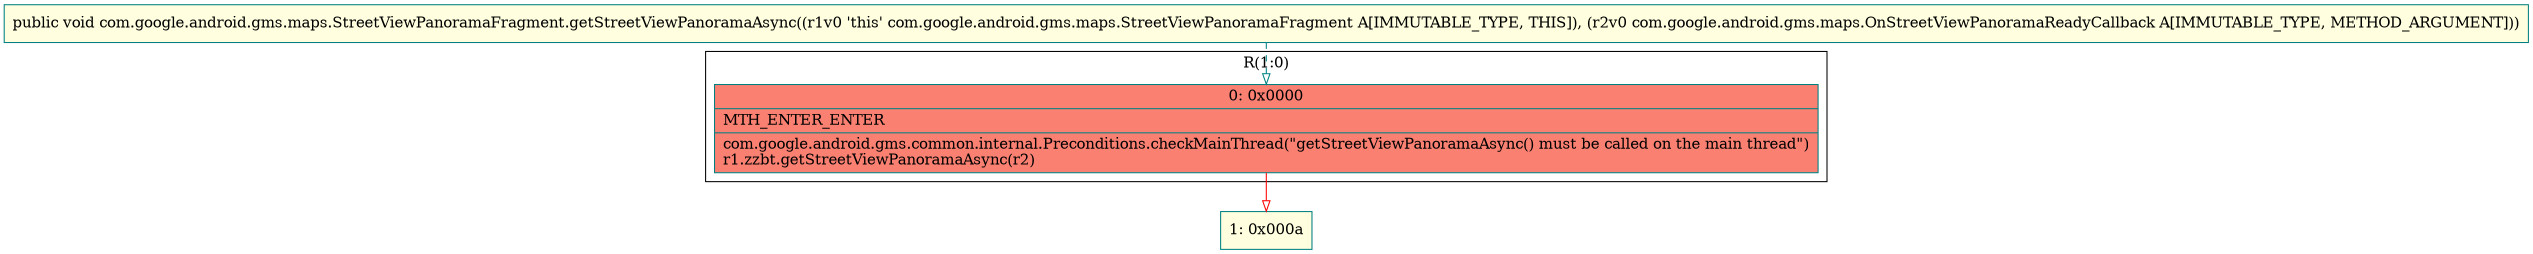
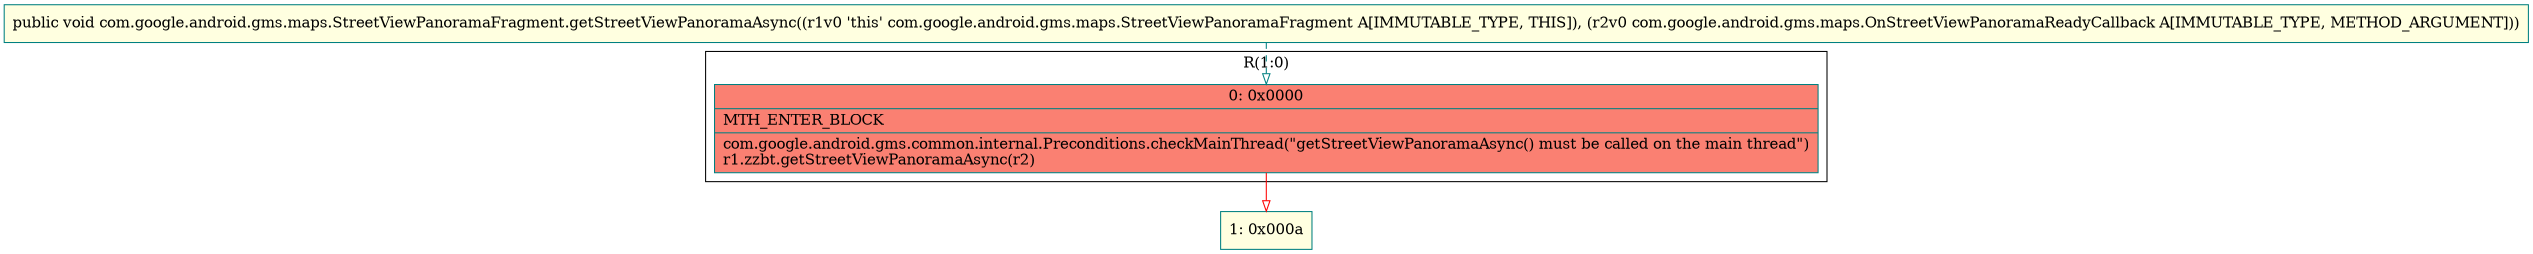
(804, 120) -> (804, 120)
